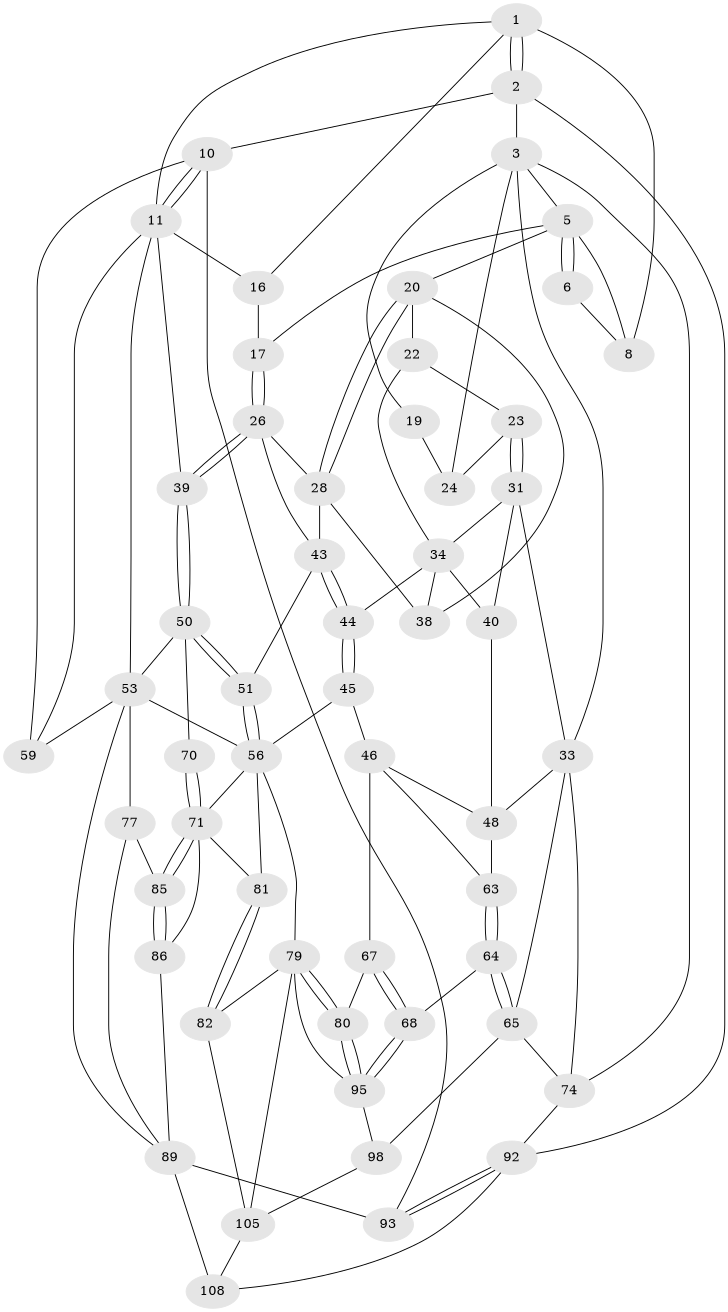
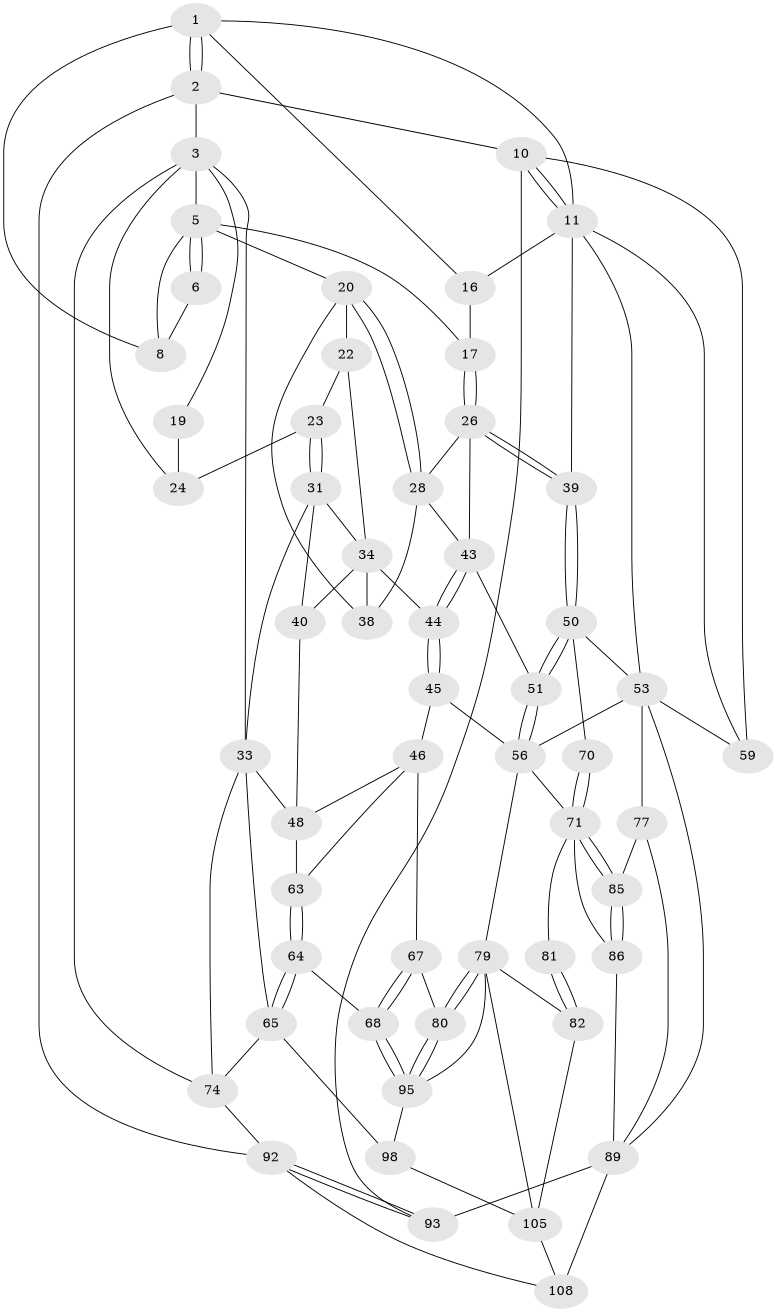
(259, 823) -> none
